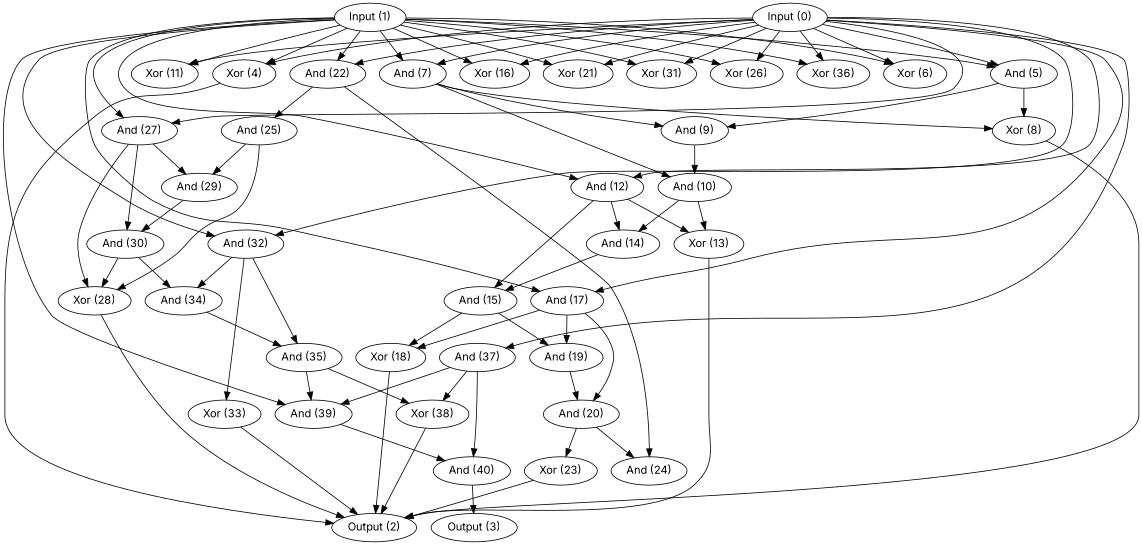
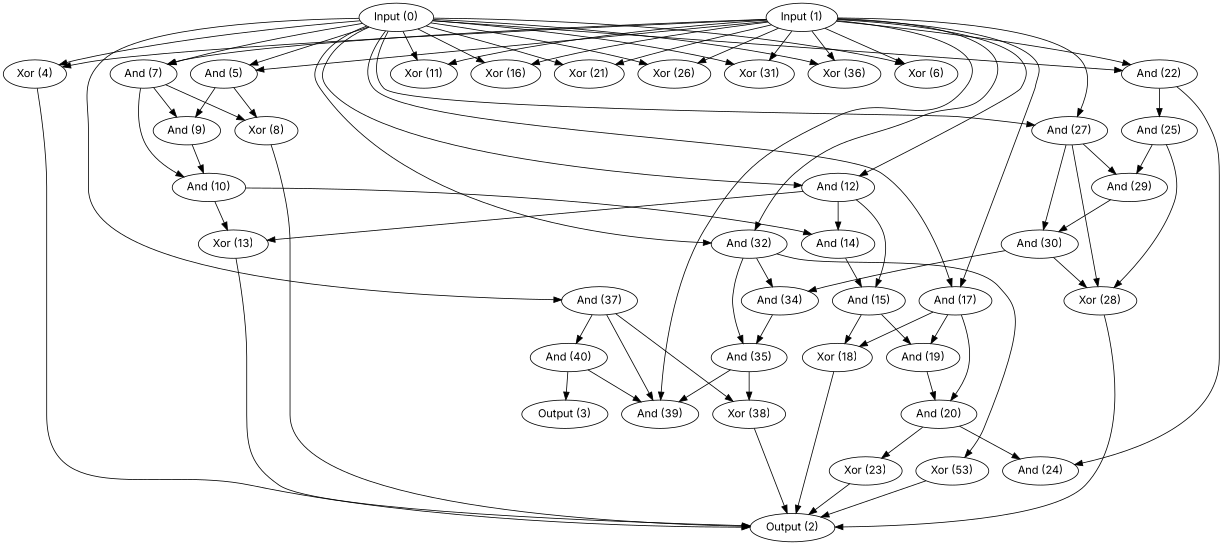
(225, 414) -> (952, 471)
(389, 441) -> (611, 384)
